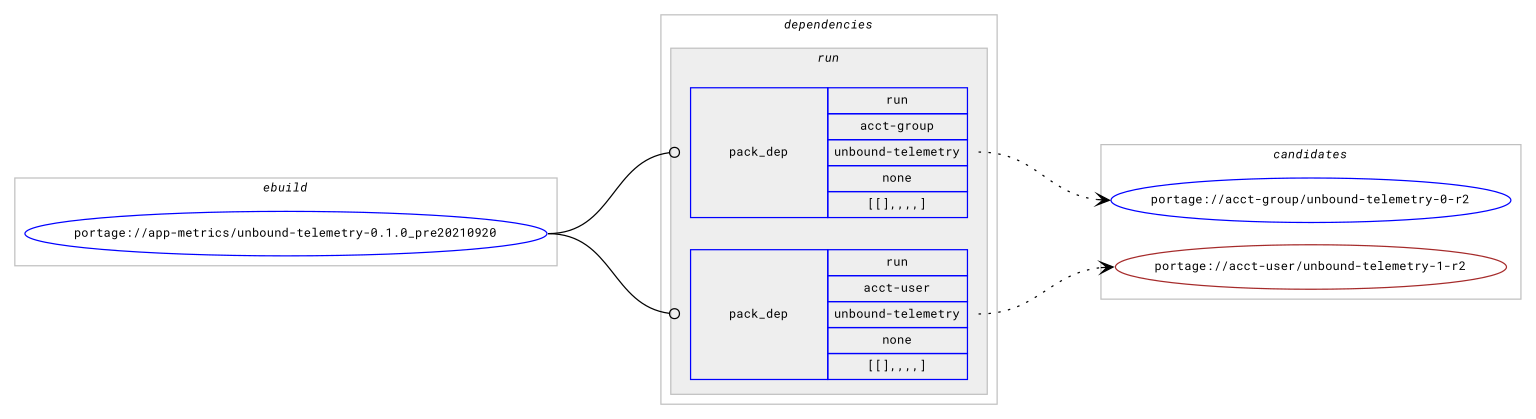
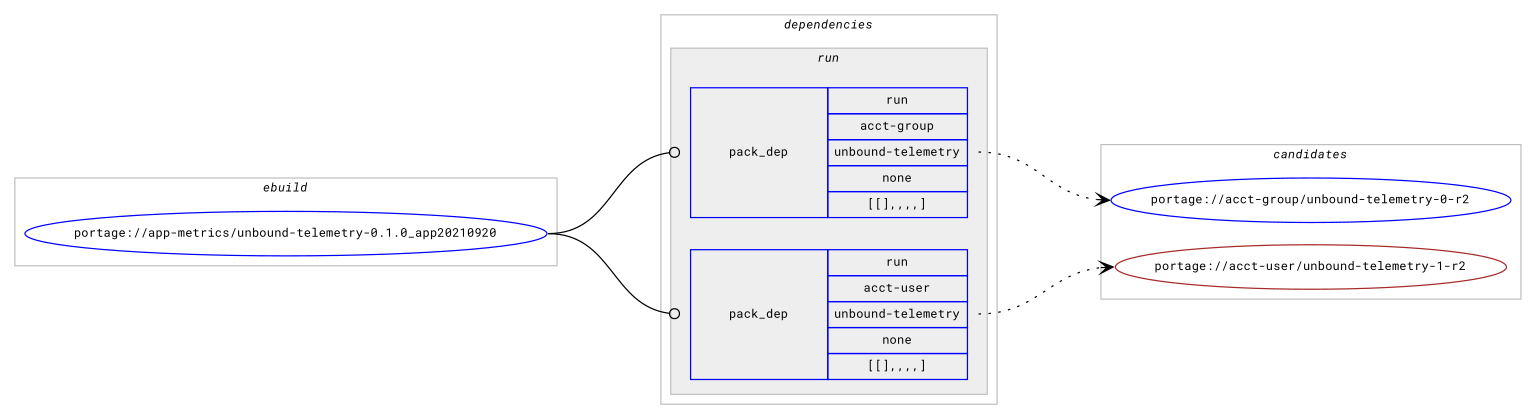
(286, 234) -> (286, 234)
